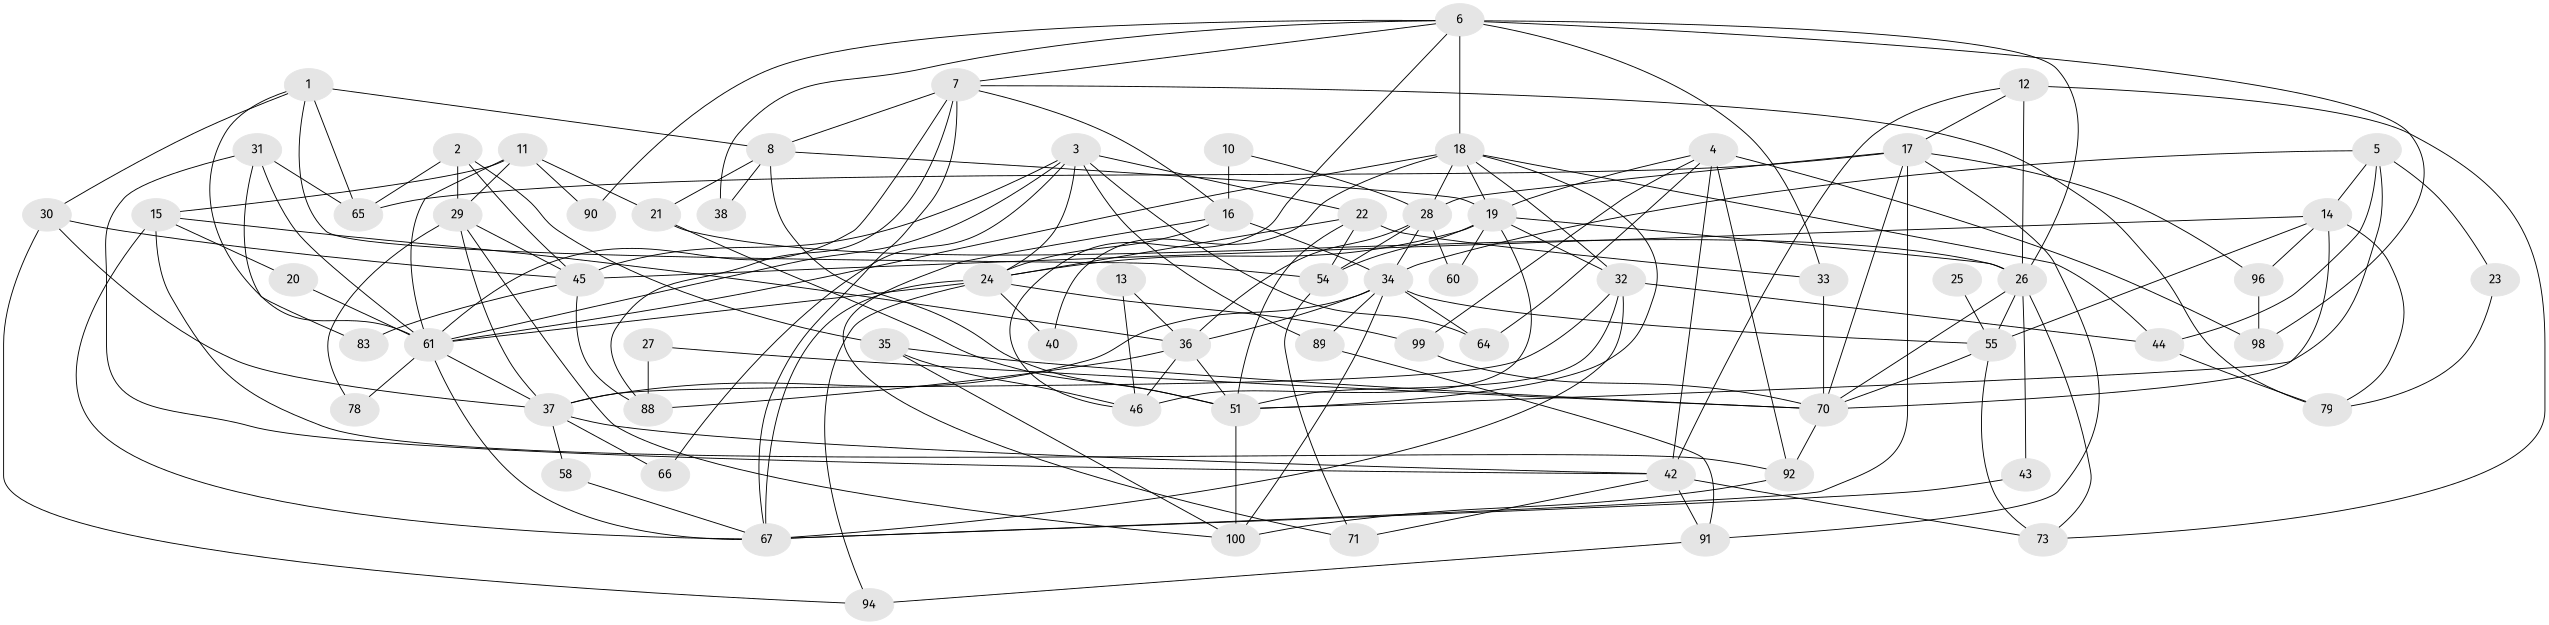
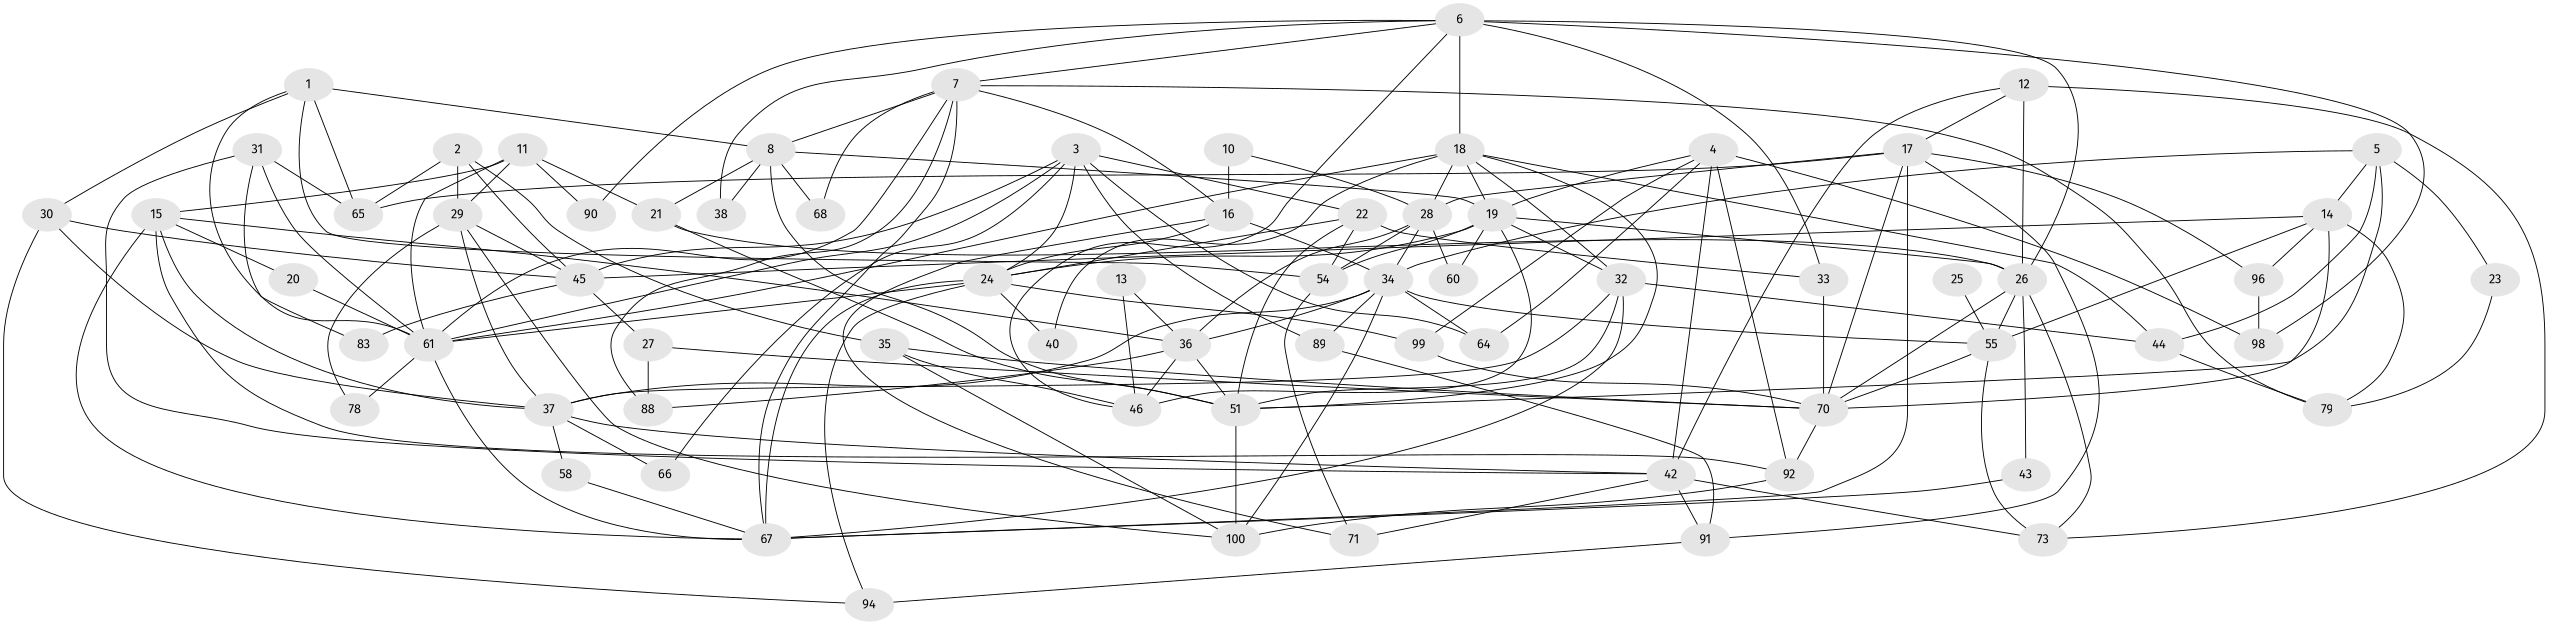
none -> (821, 215)
(584, 358) -> (612, 310)
(489, 377) -> (315, 367)
